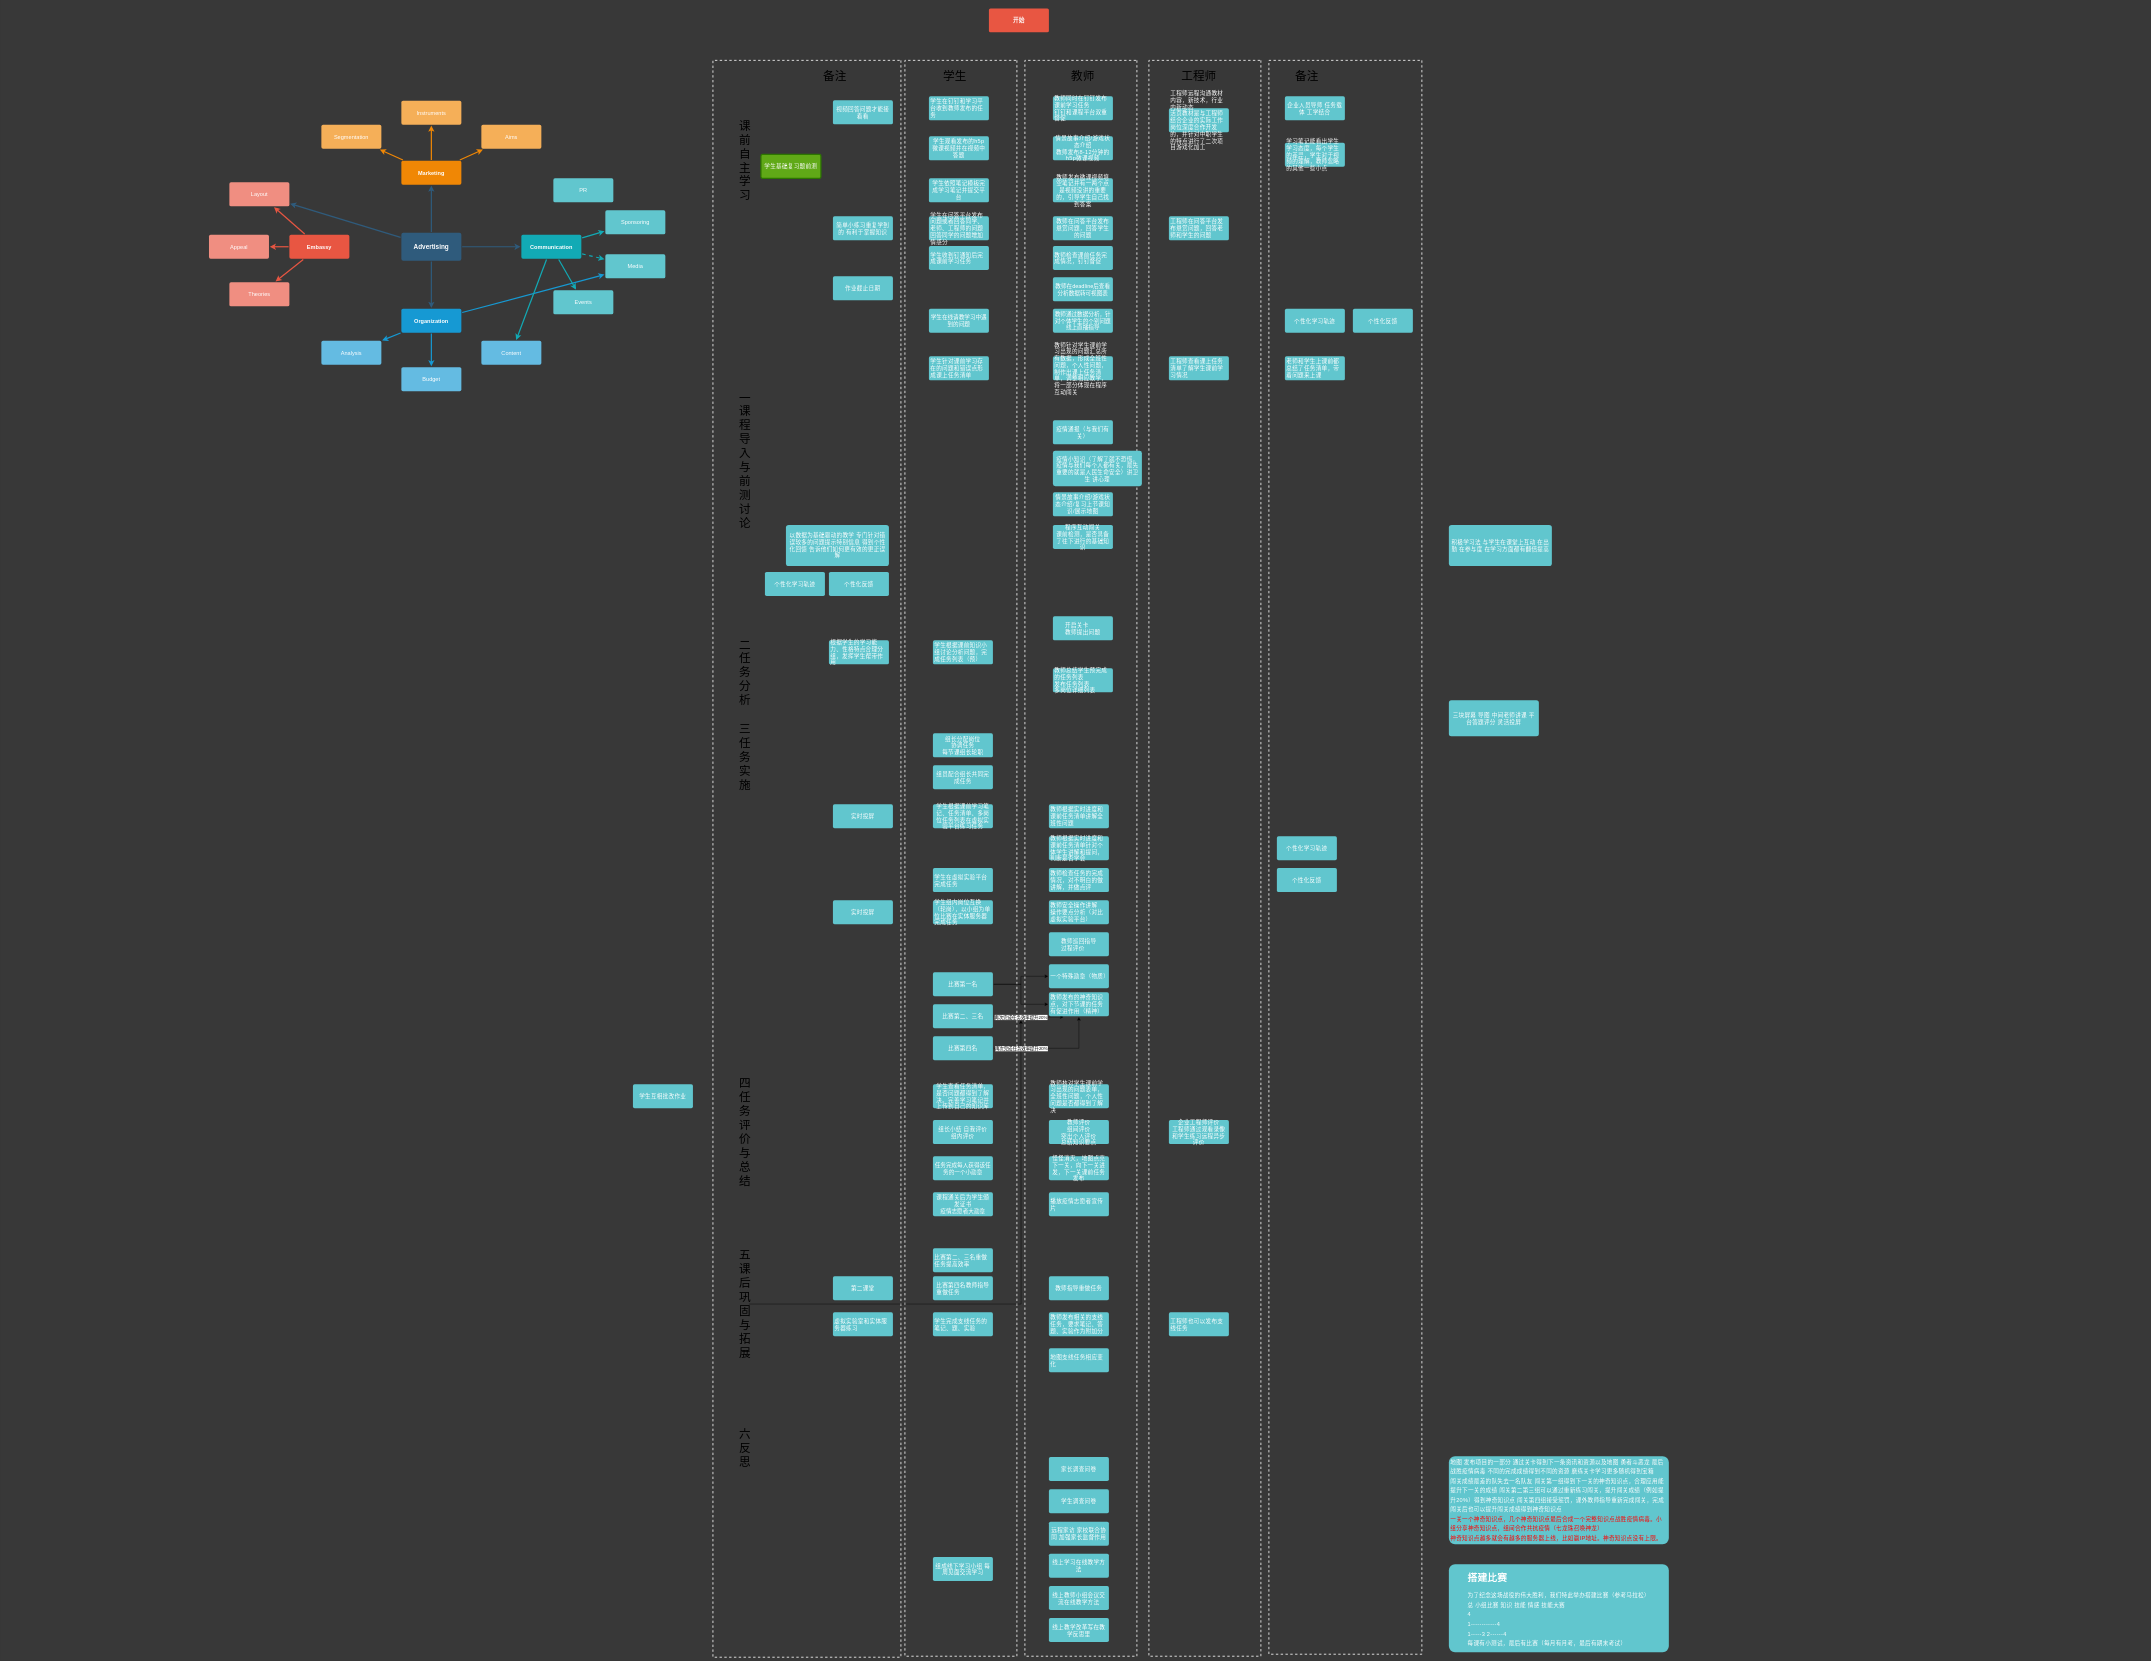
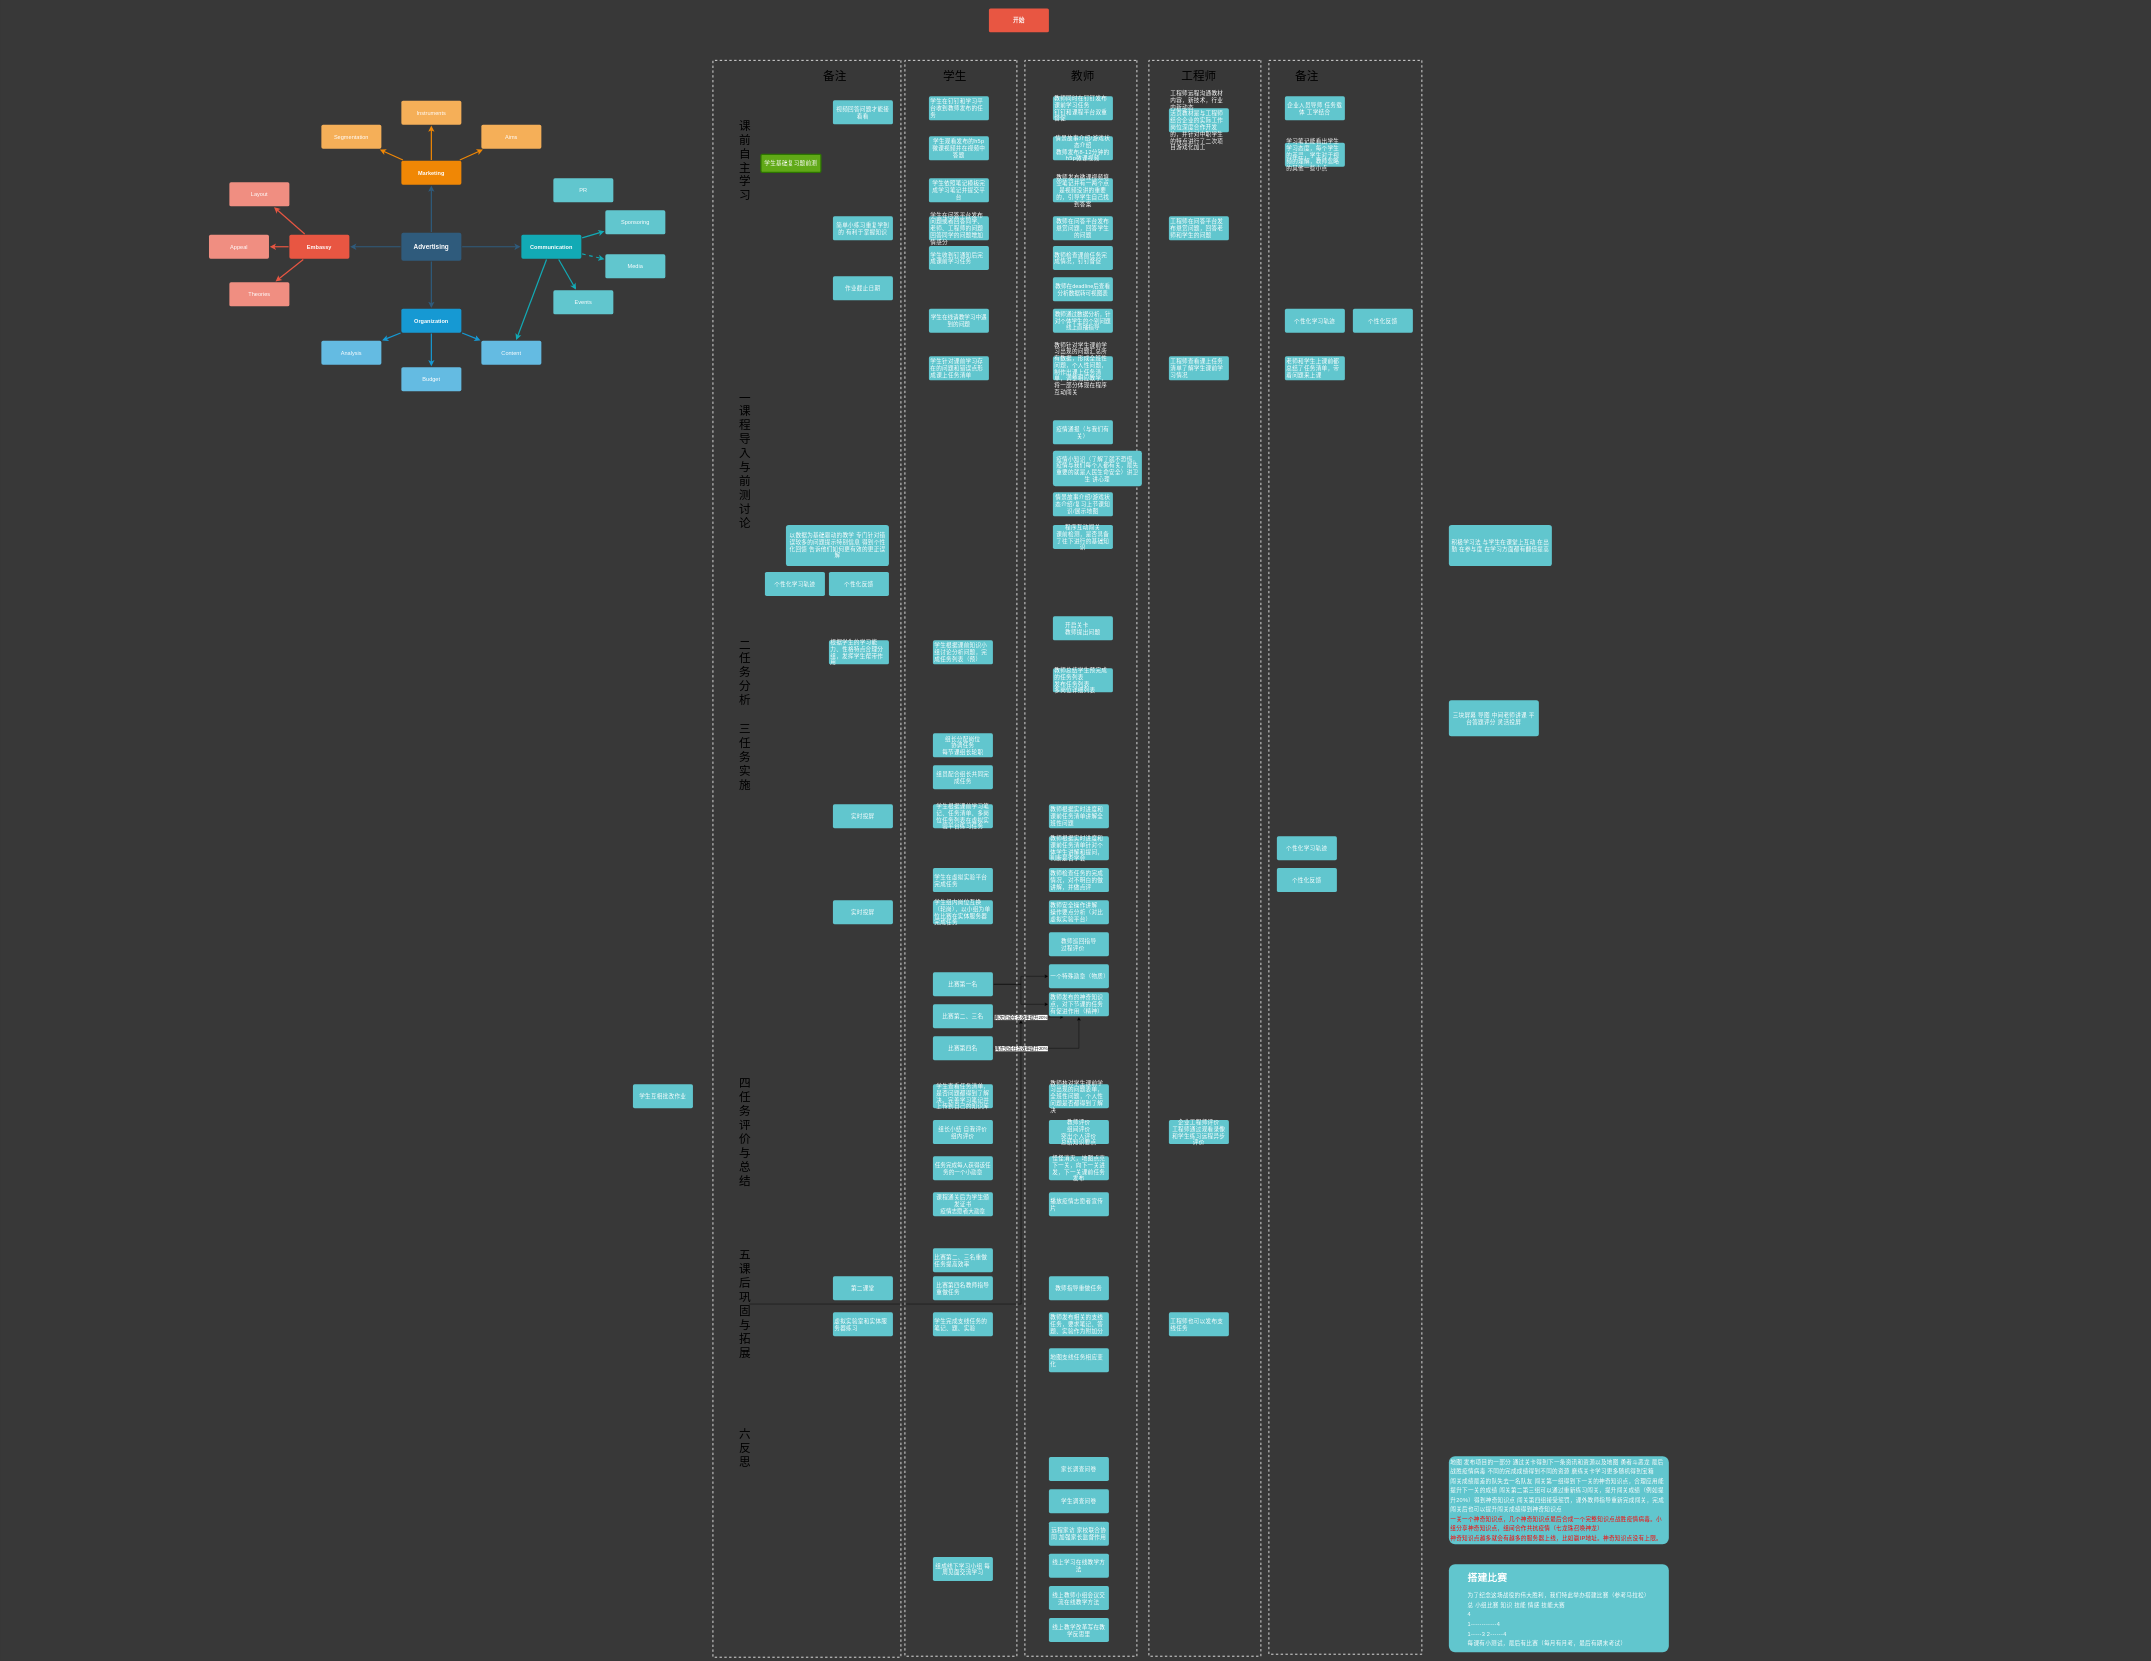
(791, 166) -> (791, 163)
(348, 221) -> (377, 247)
(531, 294) -> (469, 336)
